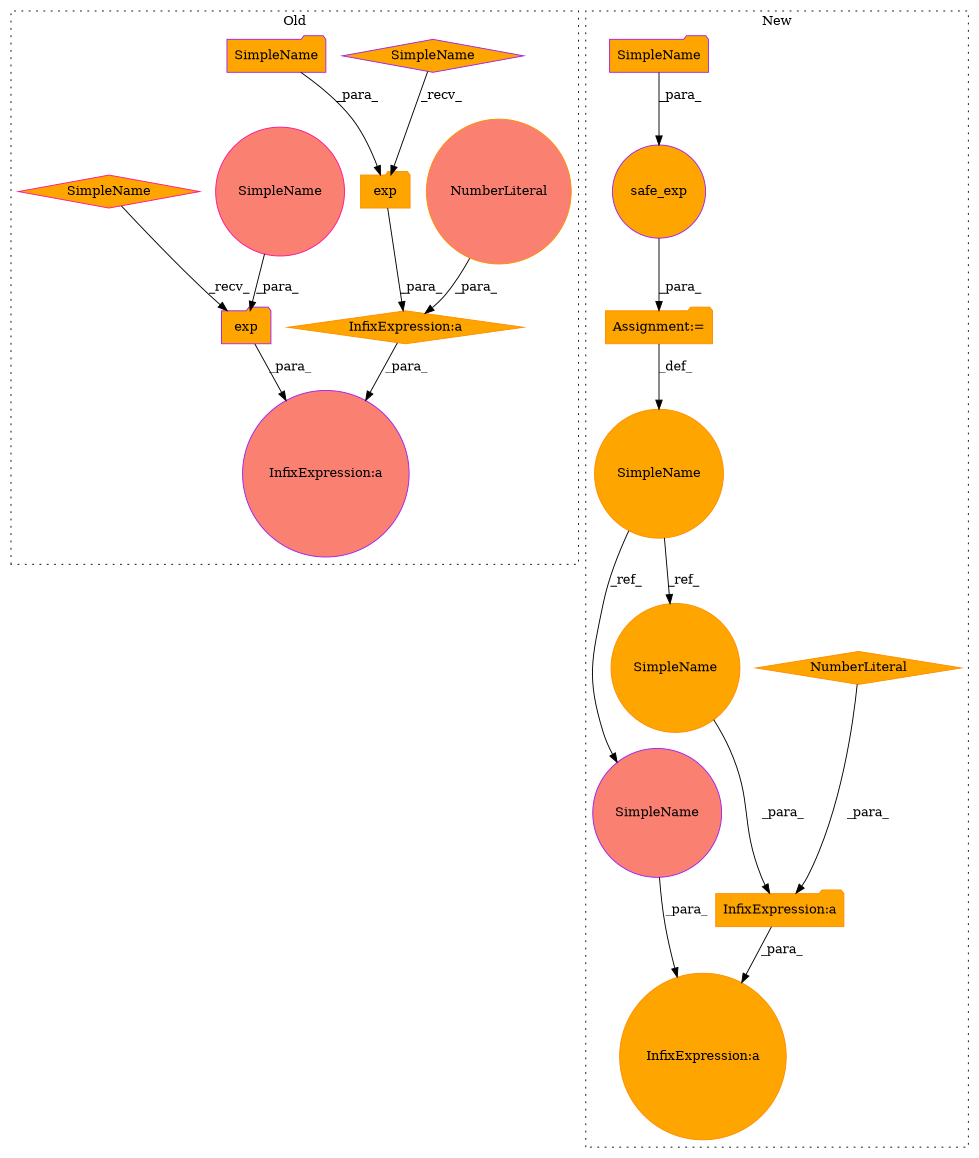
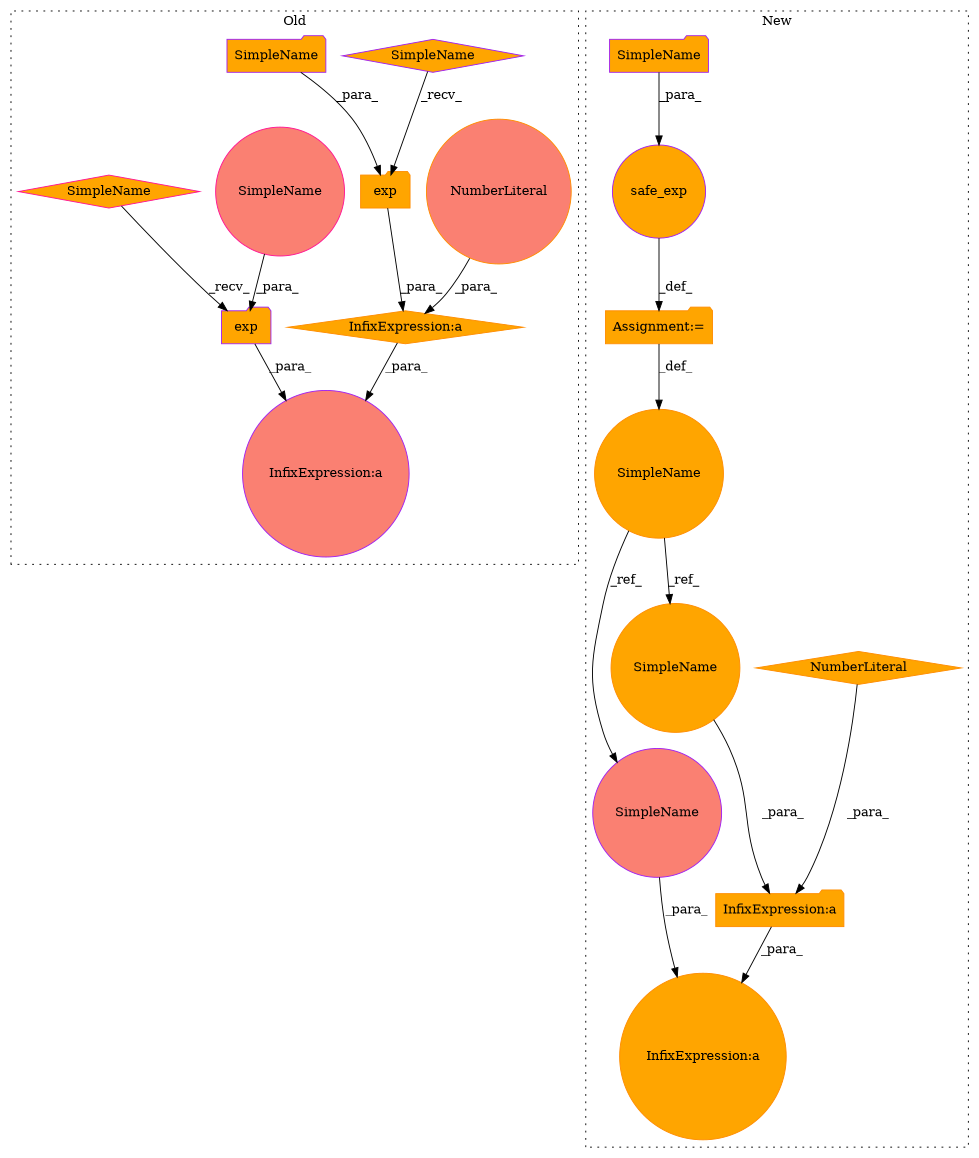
(680, 287) -> (676, 287)
